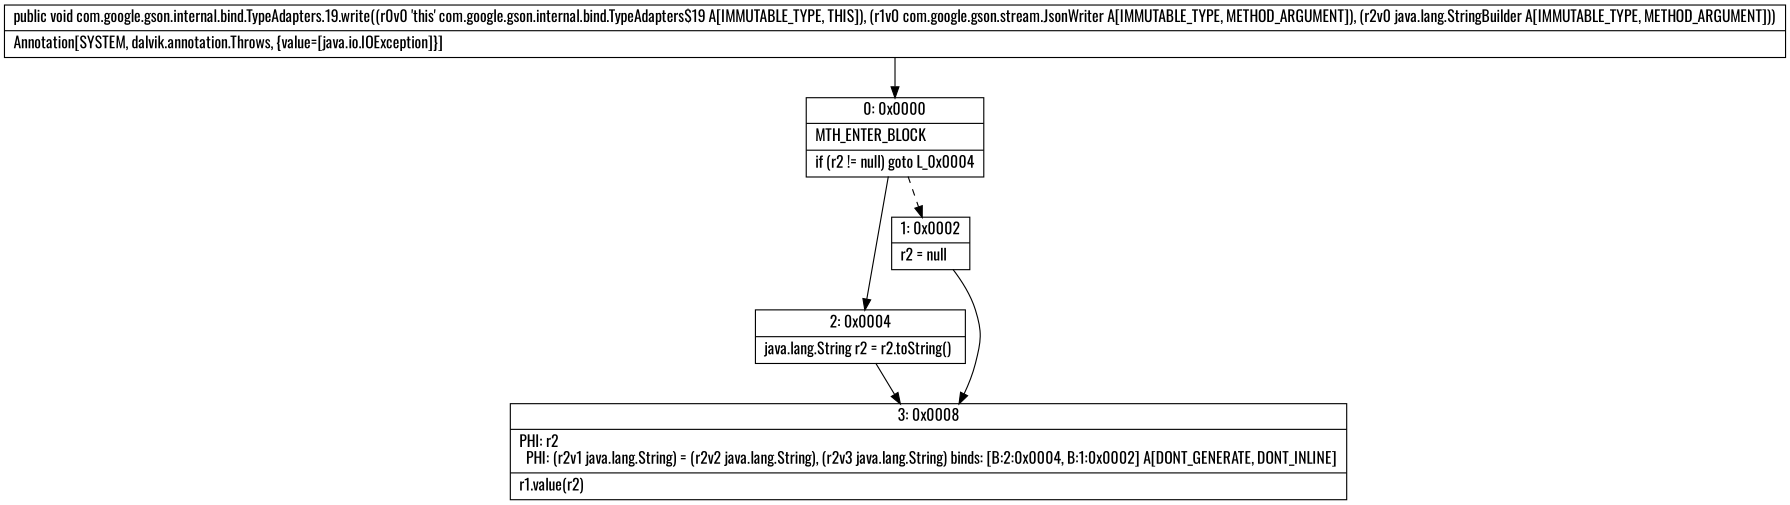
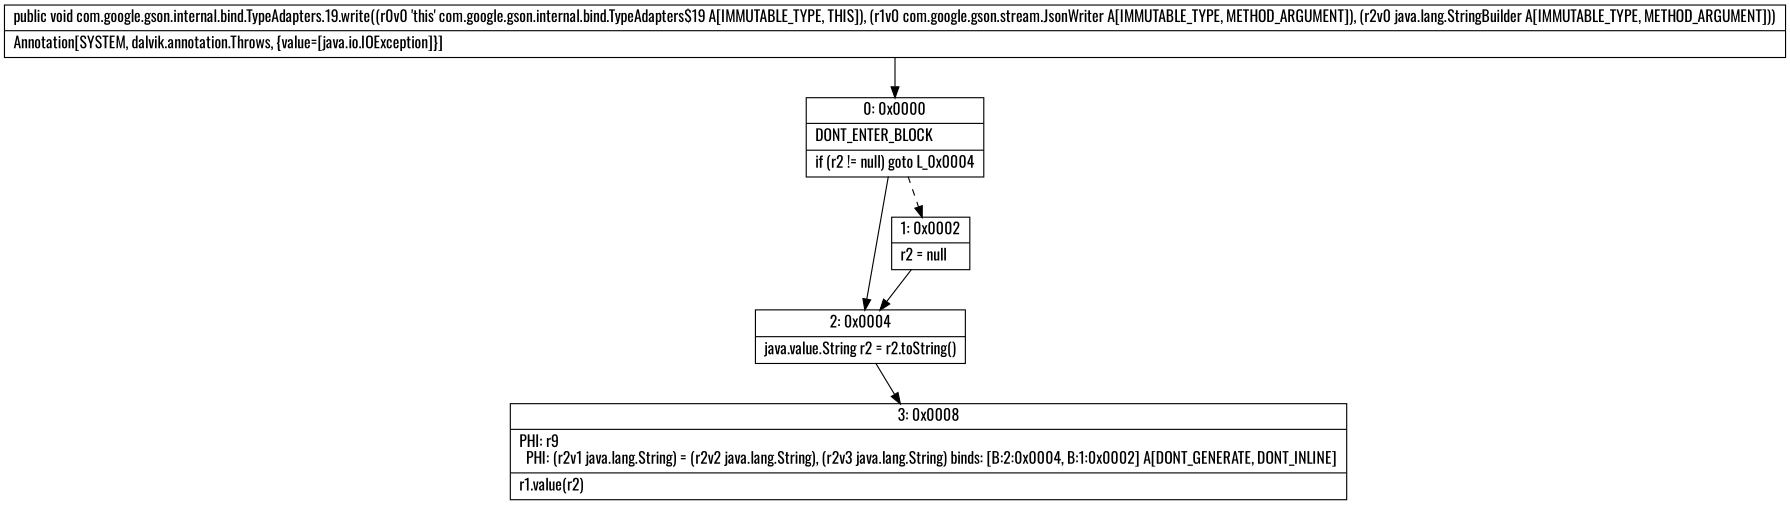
(871, 136) -> (874, 136)
(980, 330) -> (899, 285)
(858, 350) -> (860, 350)
(541, 442) -> (541, 442)
